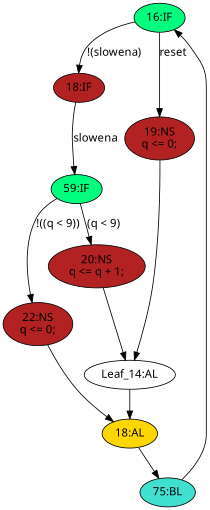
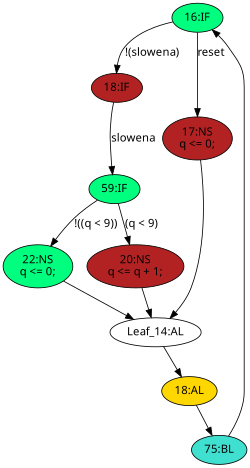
(160, 138) -> (197, 138)
(38, 324) -> (38, 266)
(73, 385) -> (95, 298)
